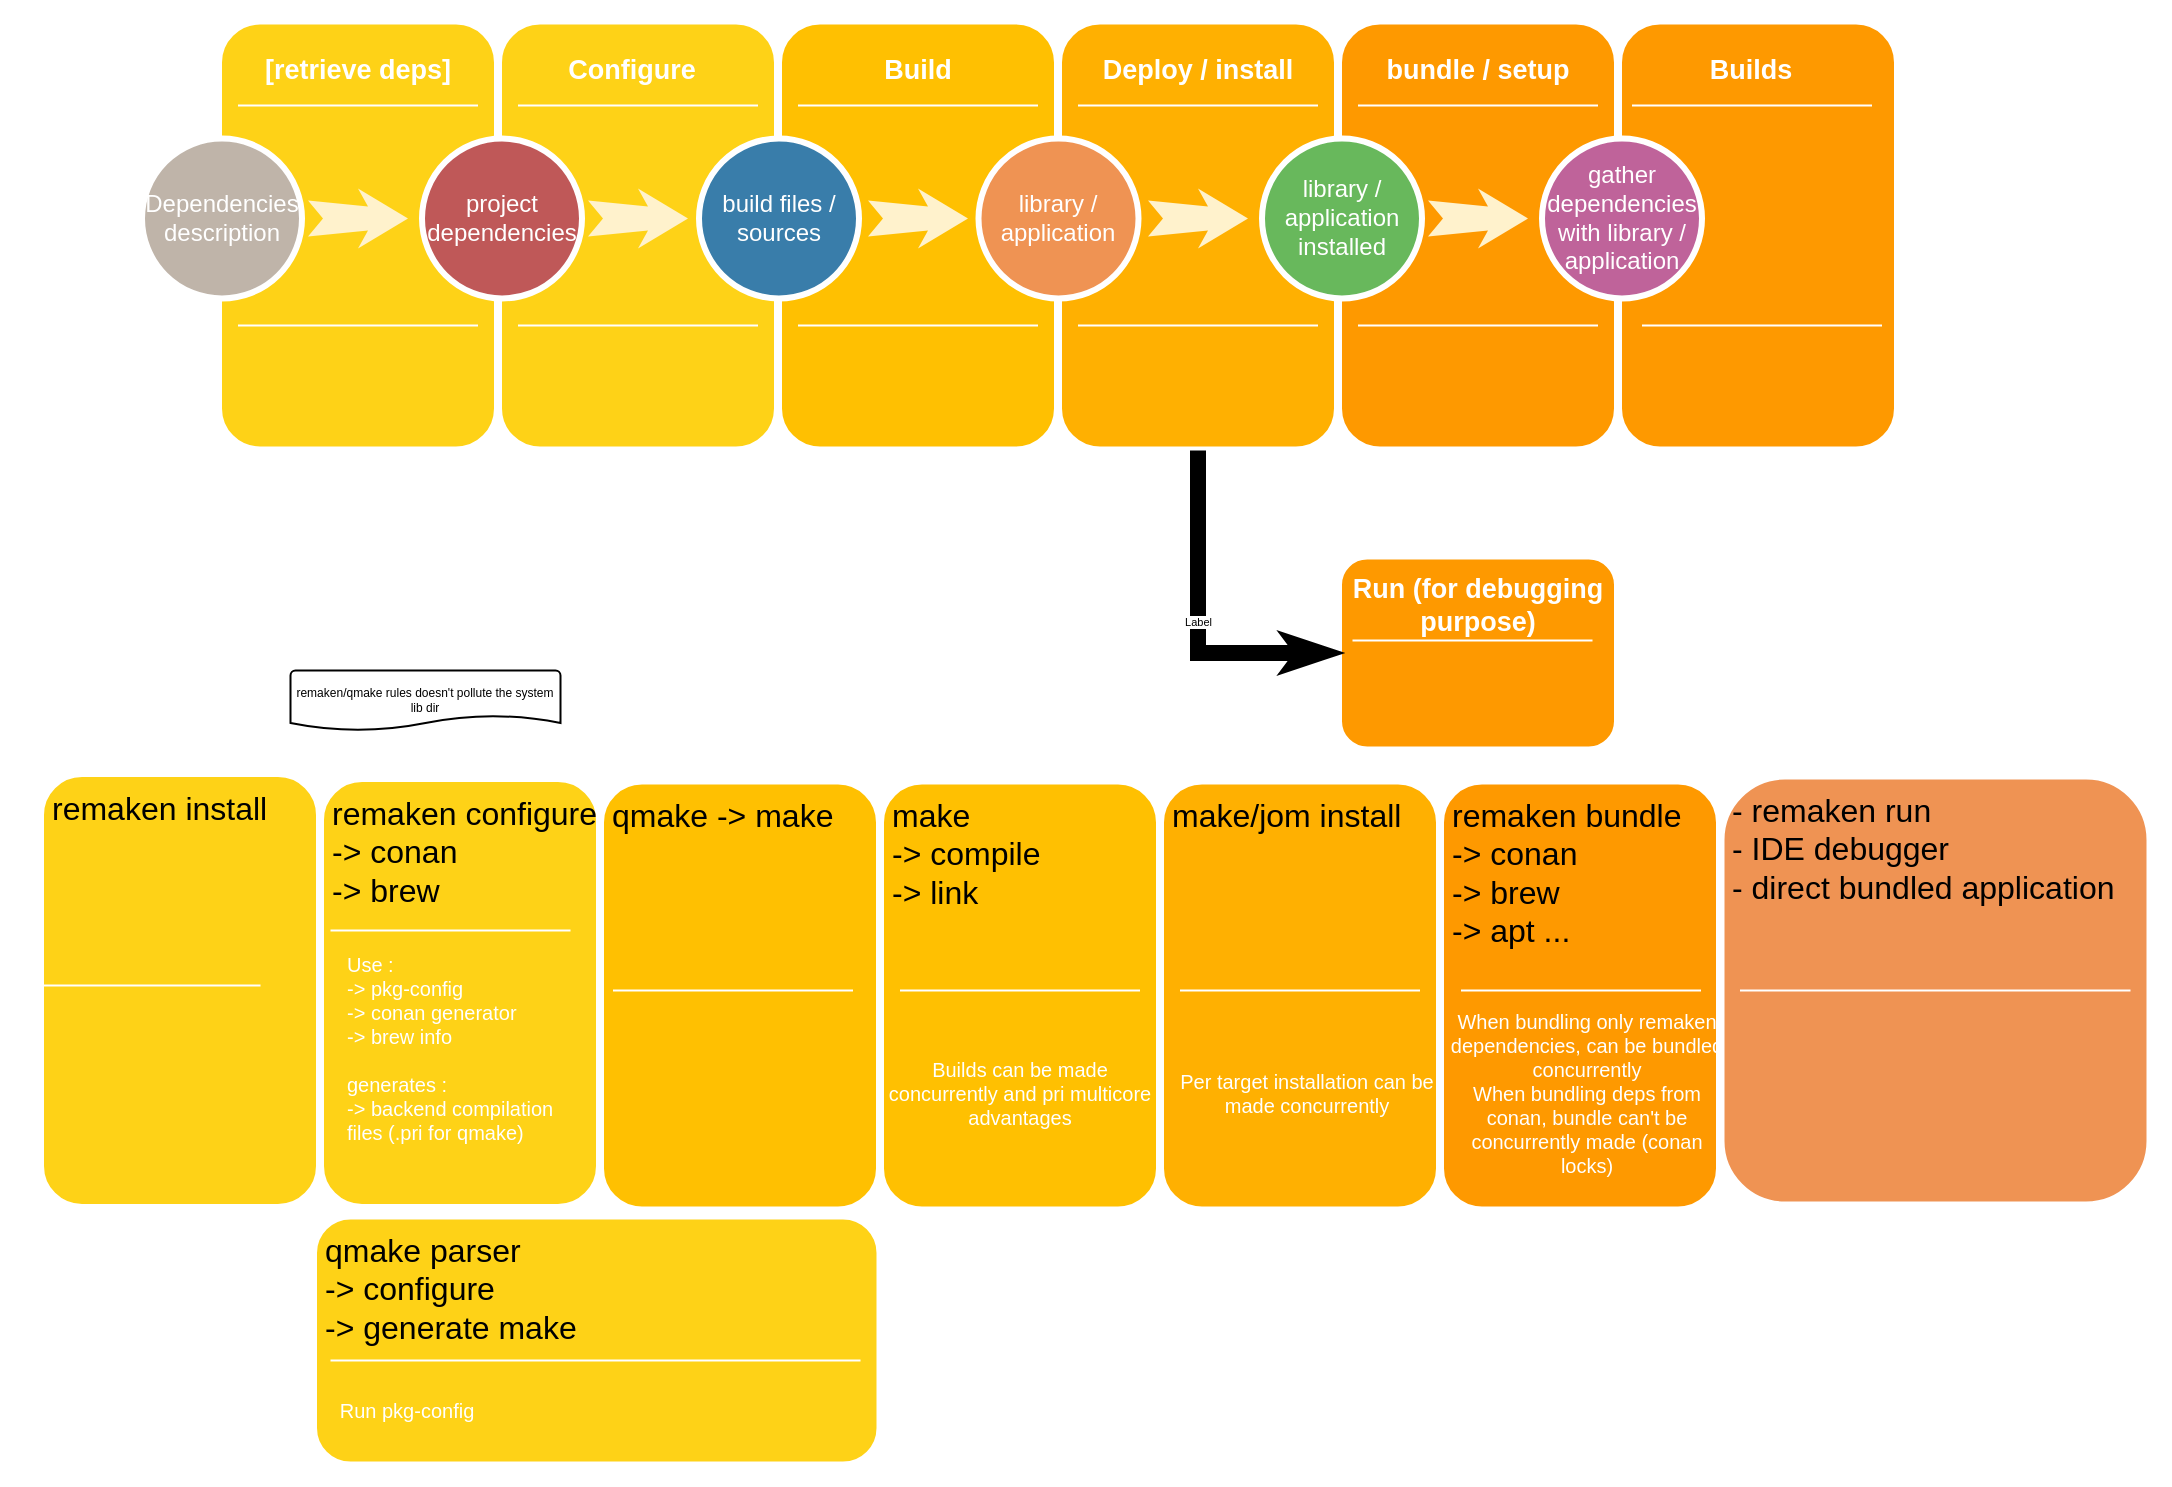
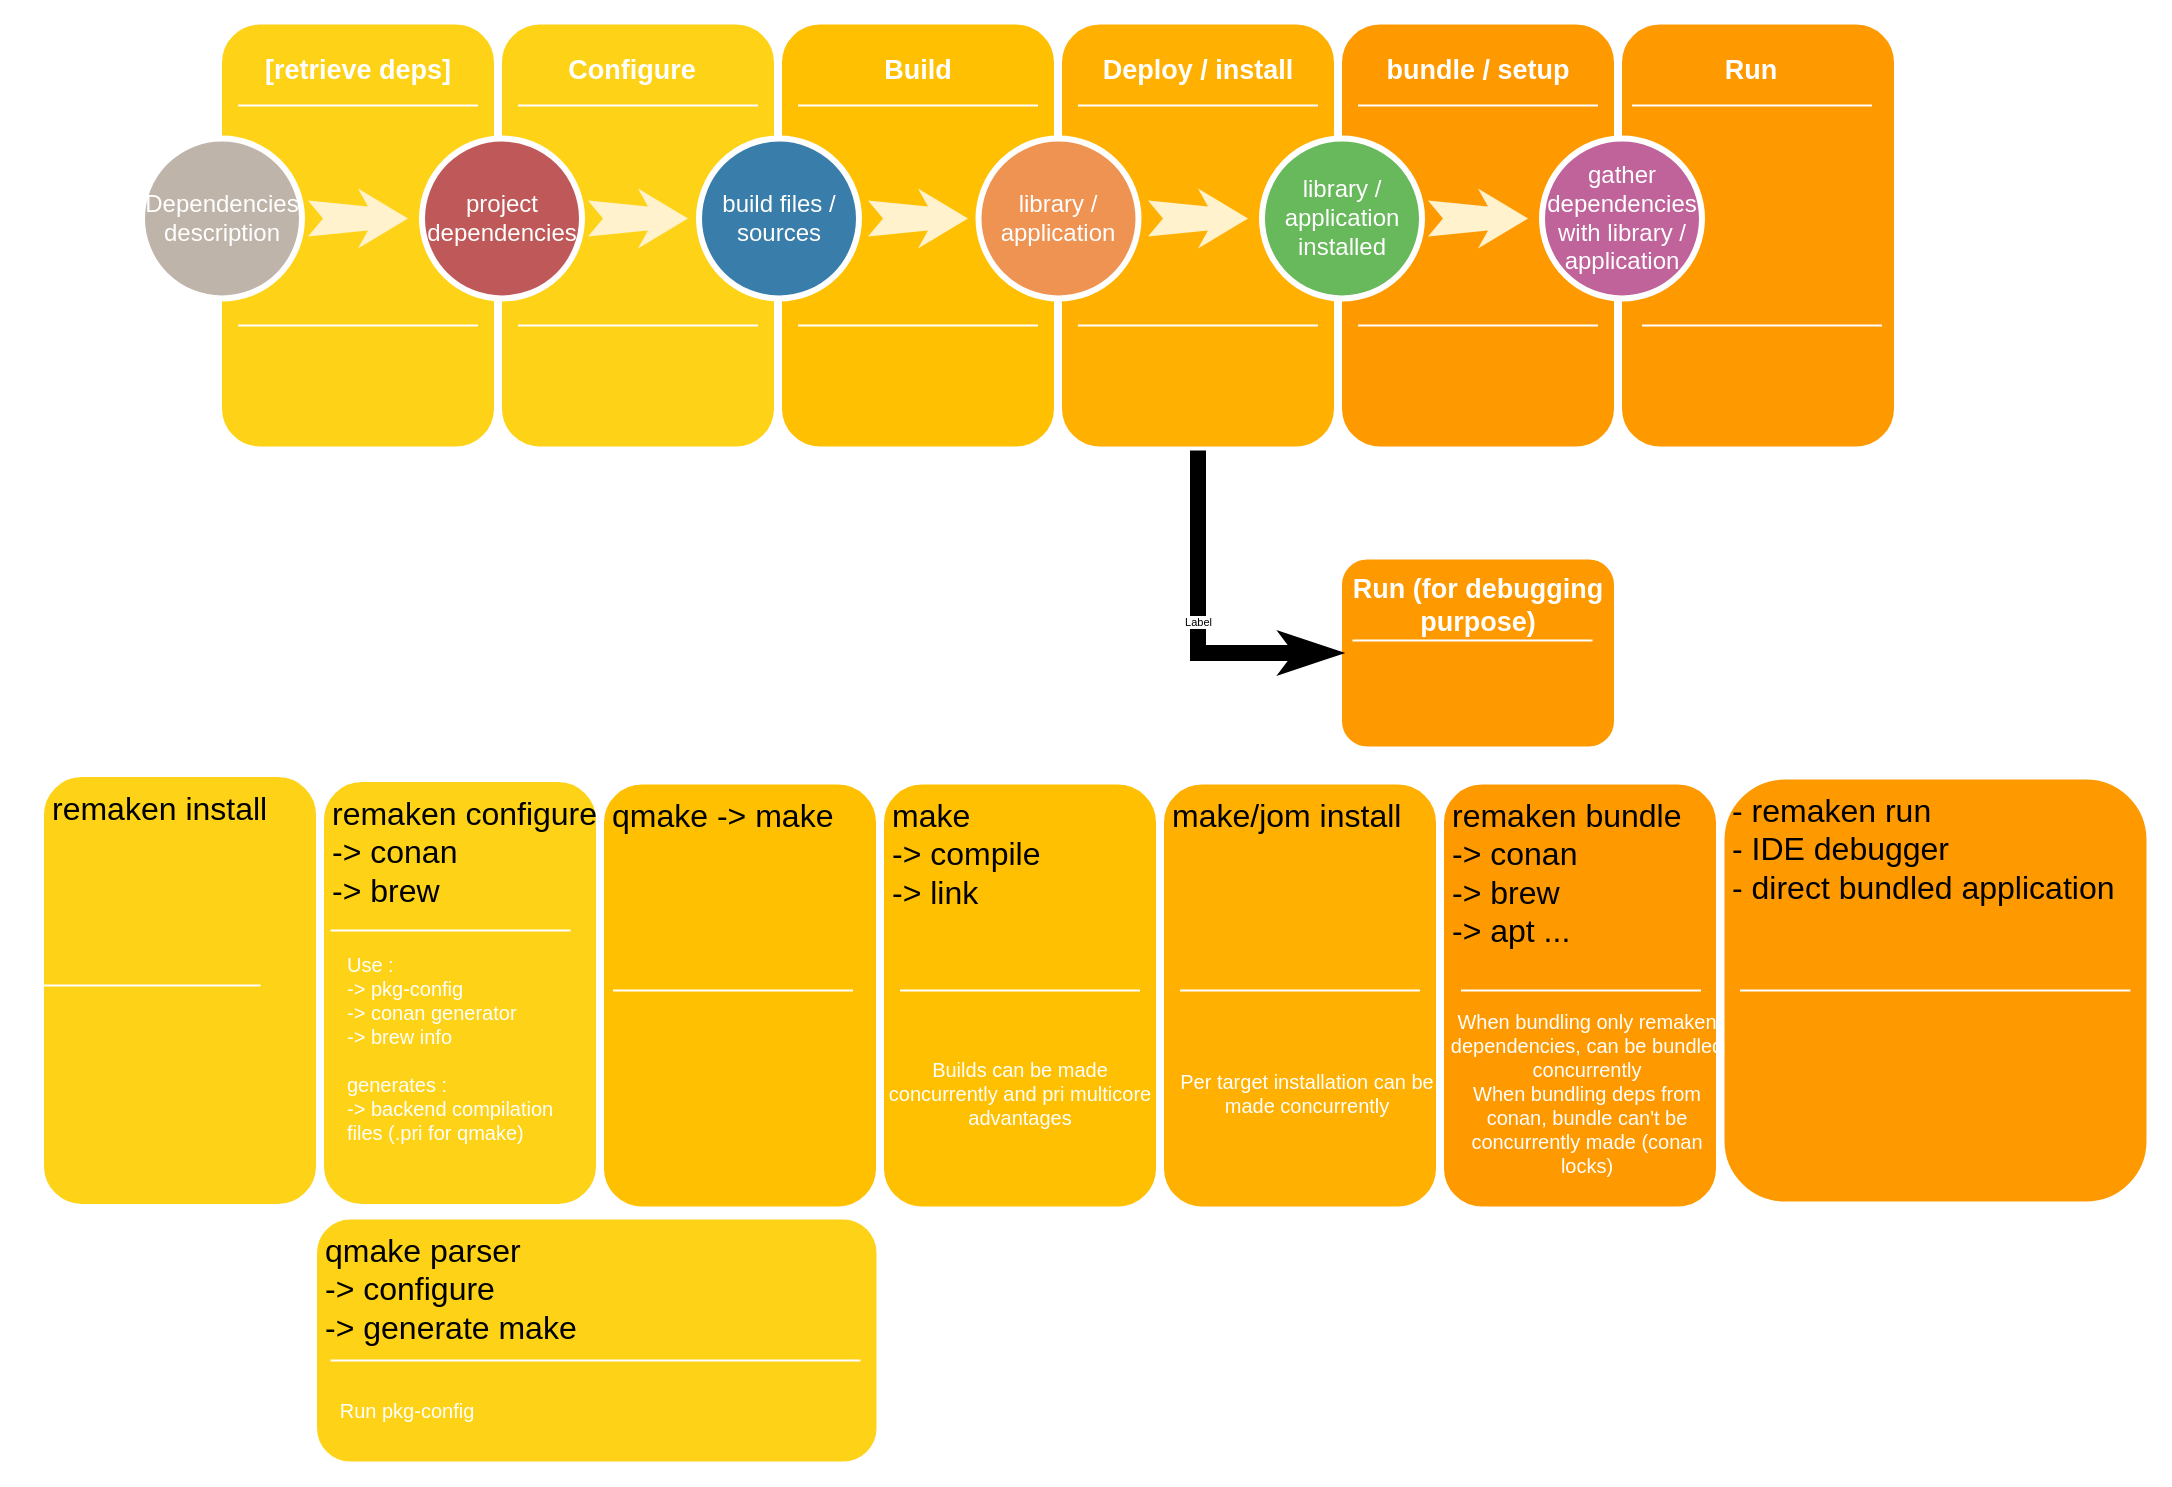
(1752, 71) -> (1752, 71)
(426, 701) -> none
(1936, 991) -> (1936, 991)
